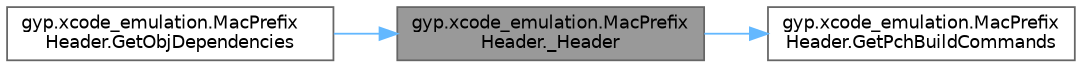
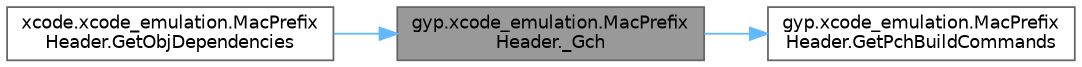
(170, 34) -> (170, 34)
(551, 34) -> (551, 34)
